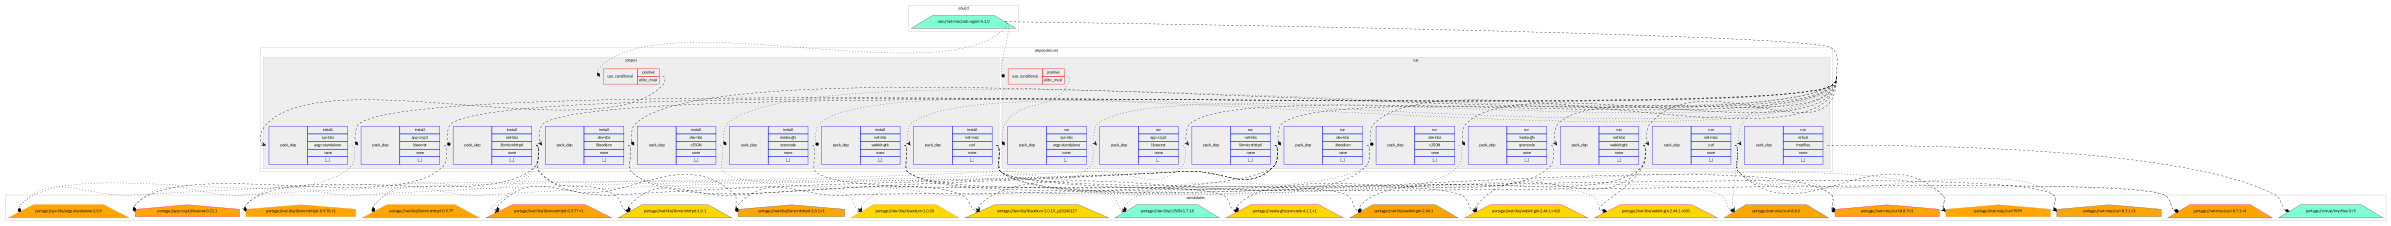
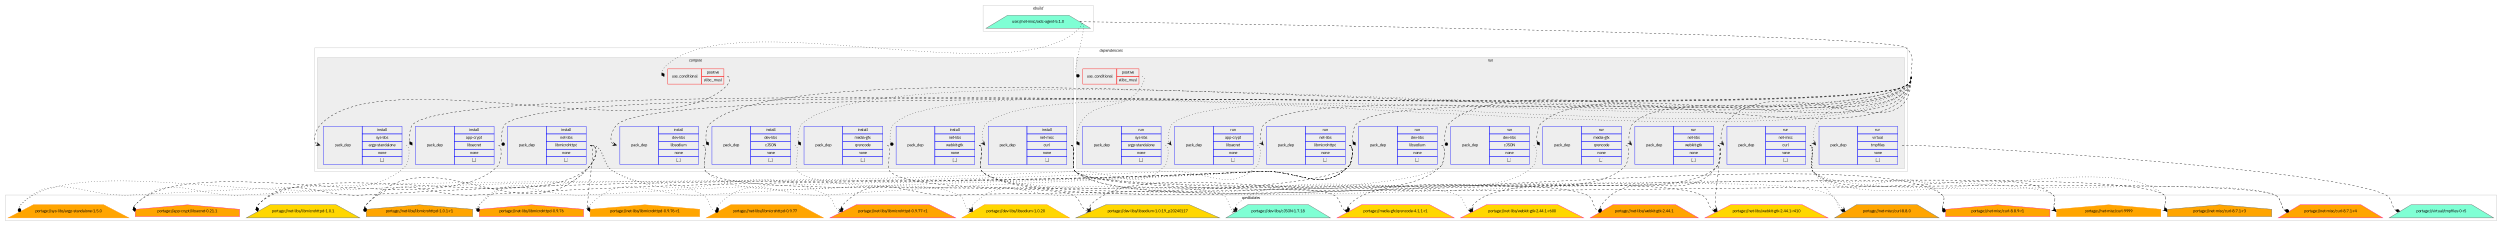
none -> (531, 211)
(1404, 211) -> (1644, 211)
